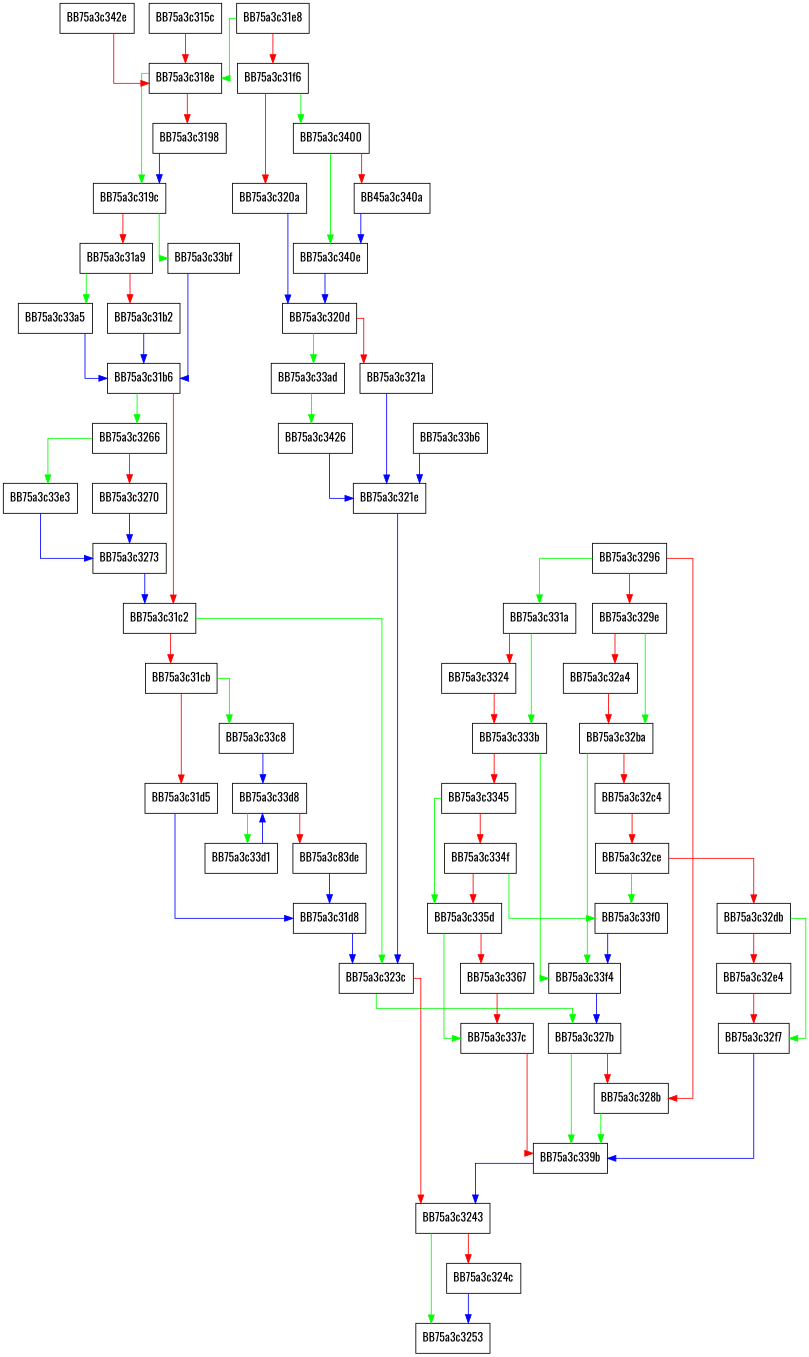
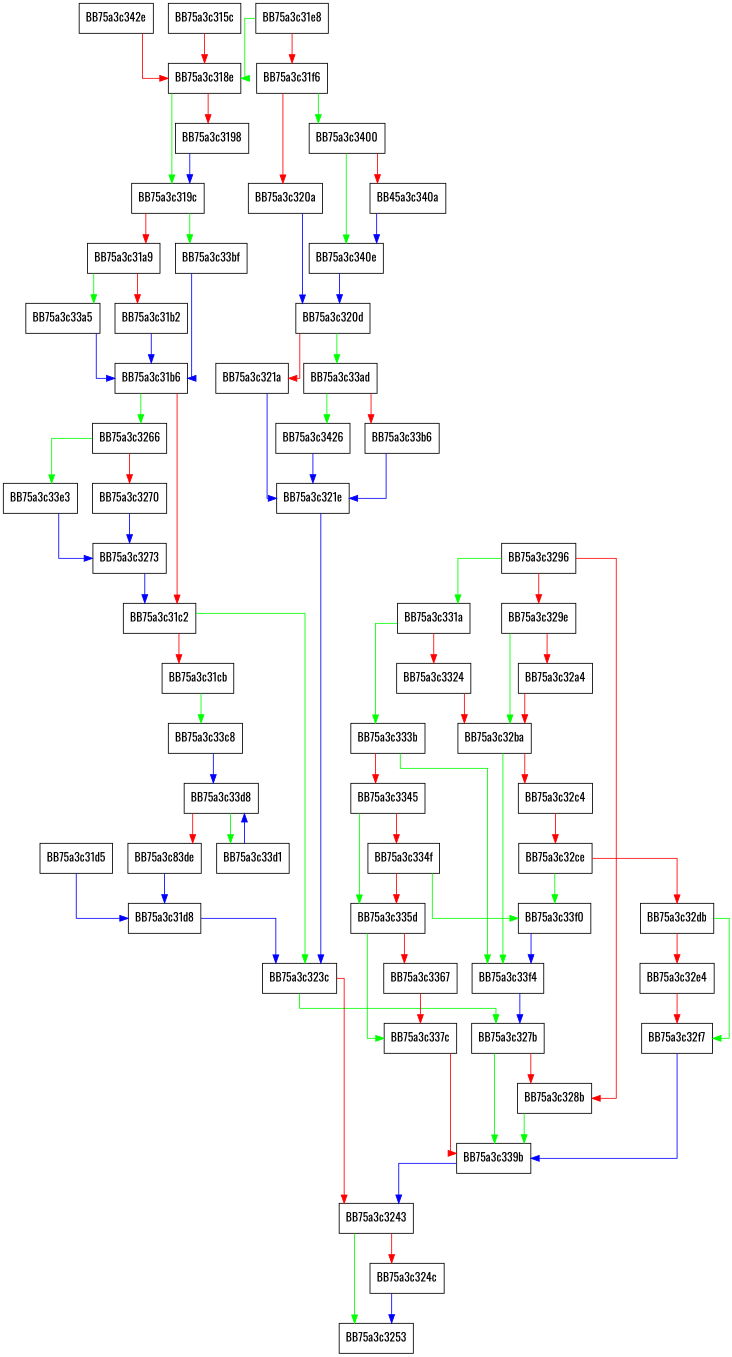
none -> (371, 404)
(494, 704) -> (464, 704)
(181, 734) -> none
